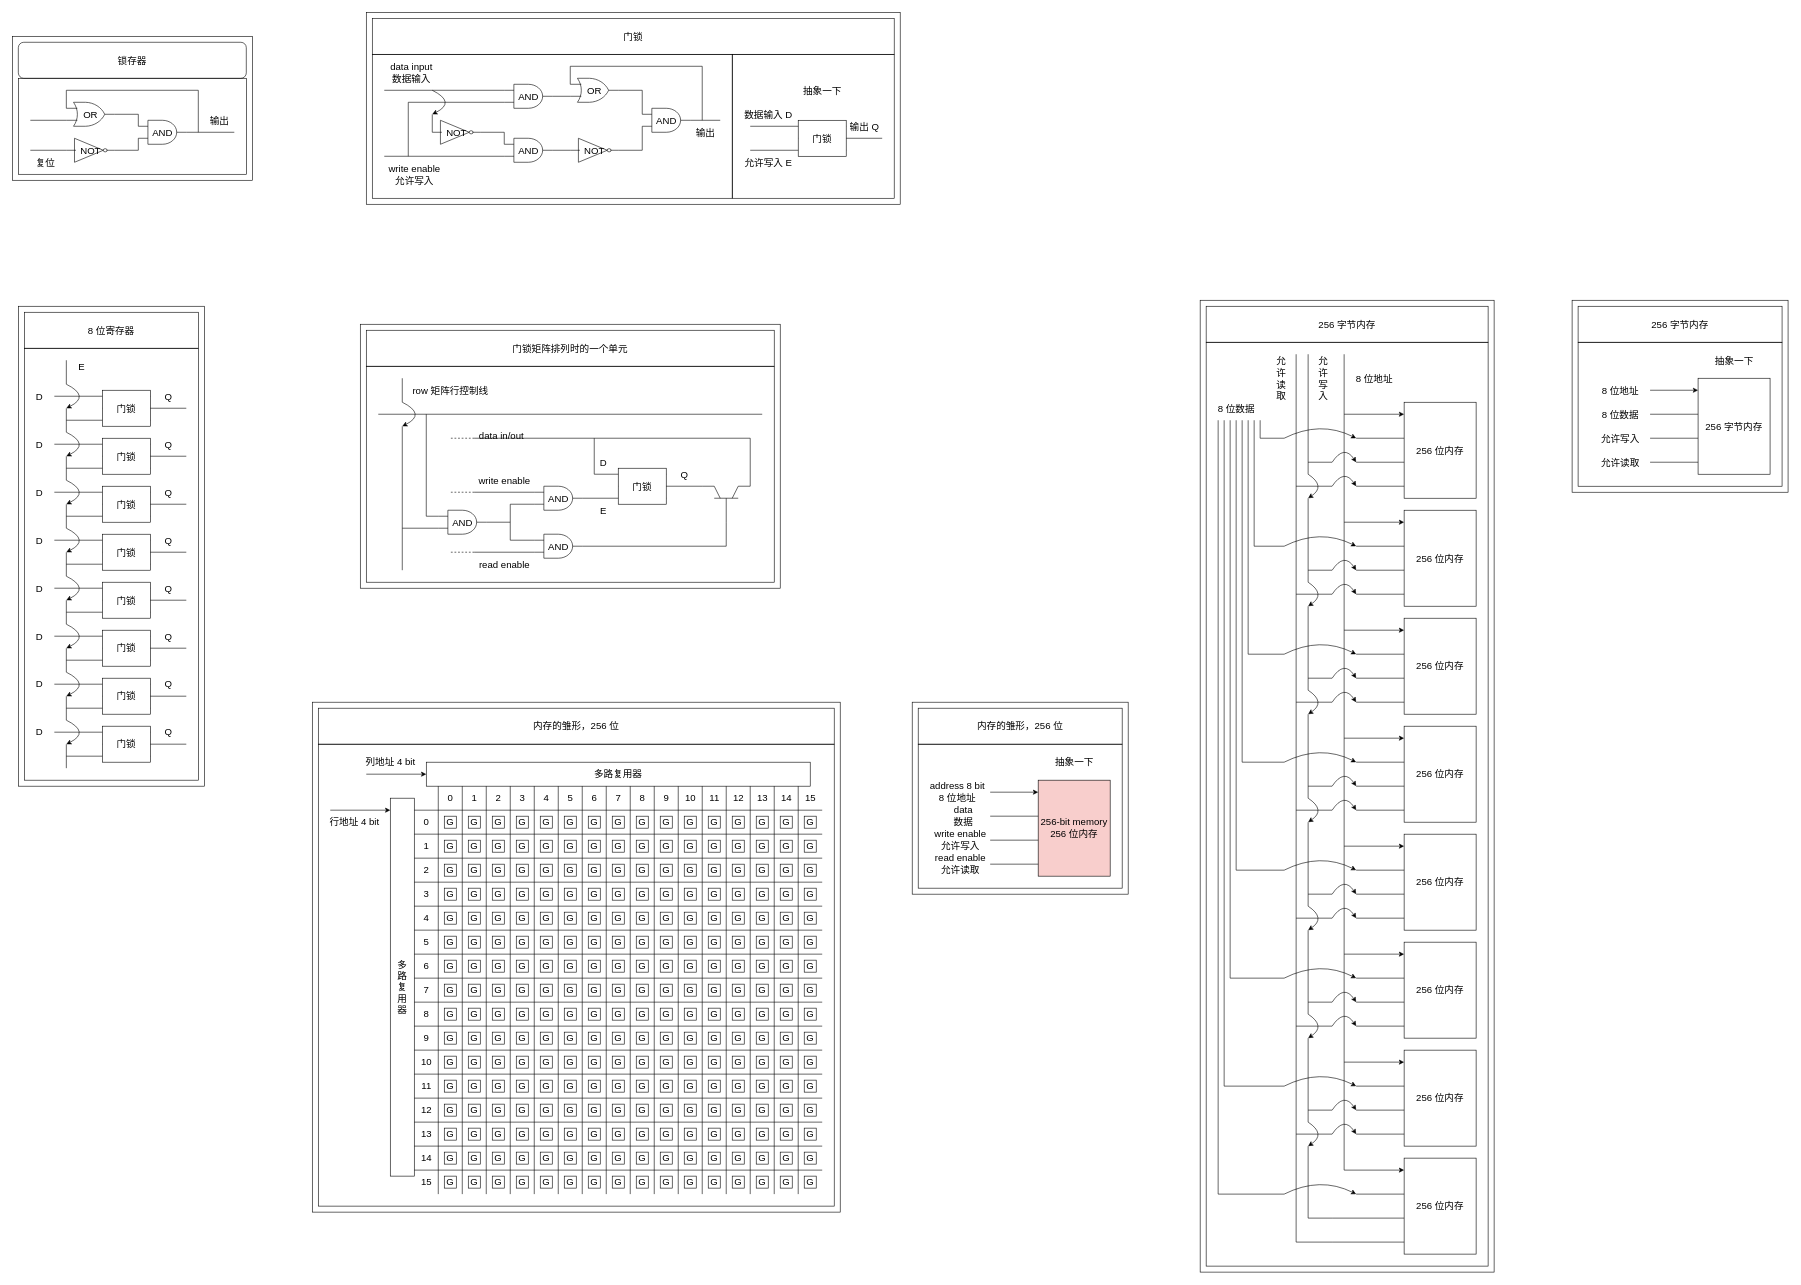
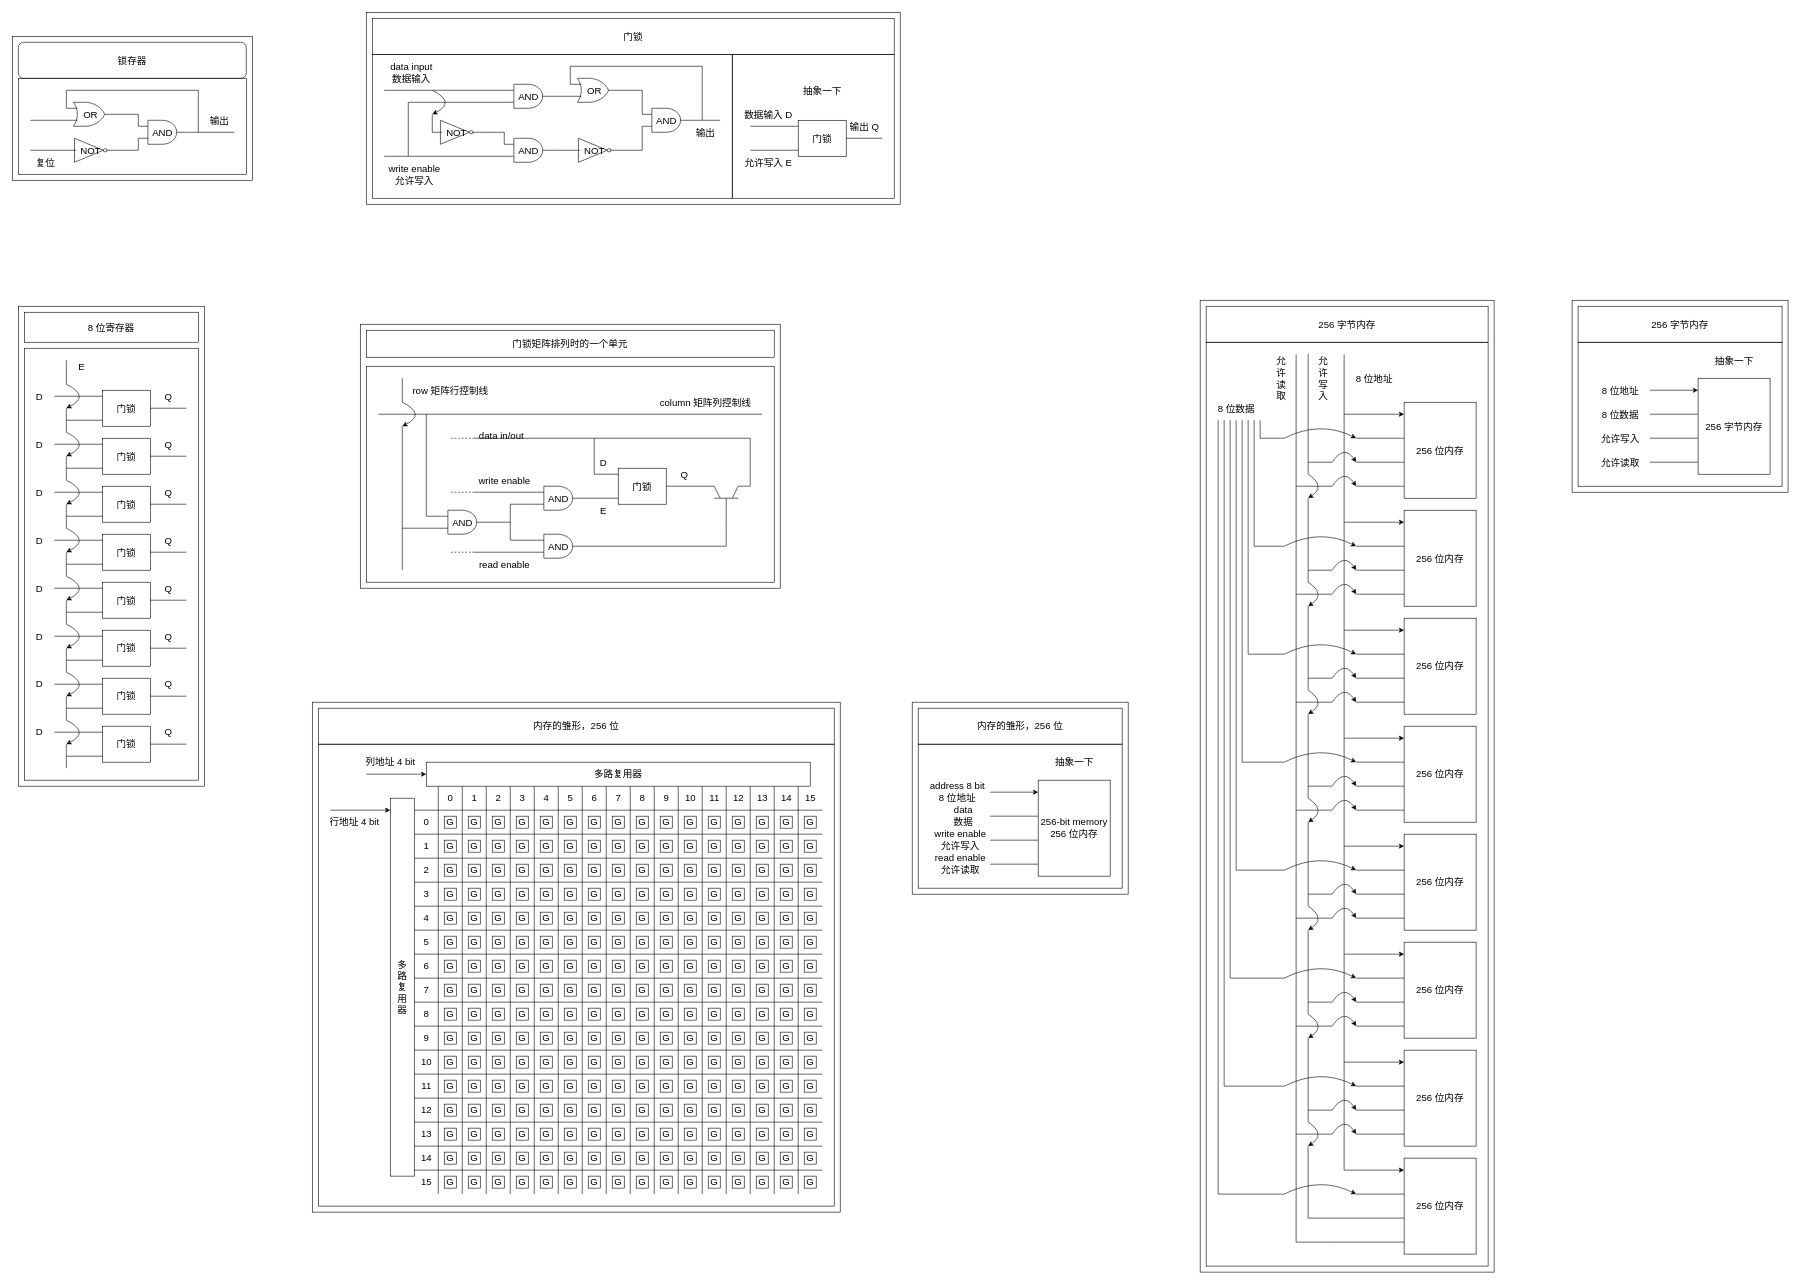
(111, 330) -> (111, 327)
(570, 348) -> (570, 344)
none -> (705, 402)
(1074, 828) -> (1074, 828)
